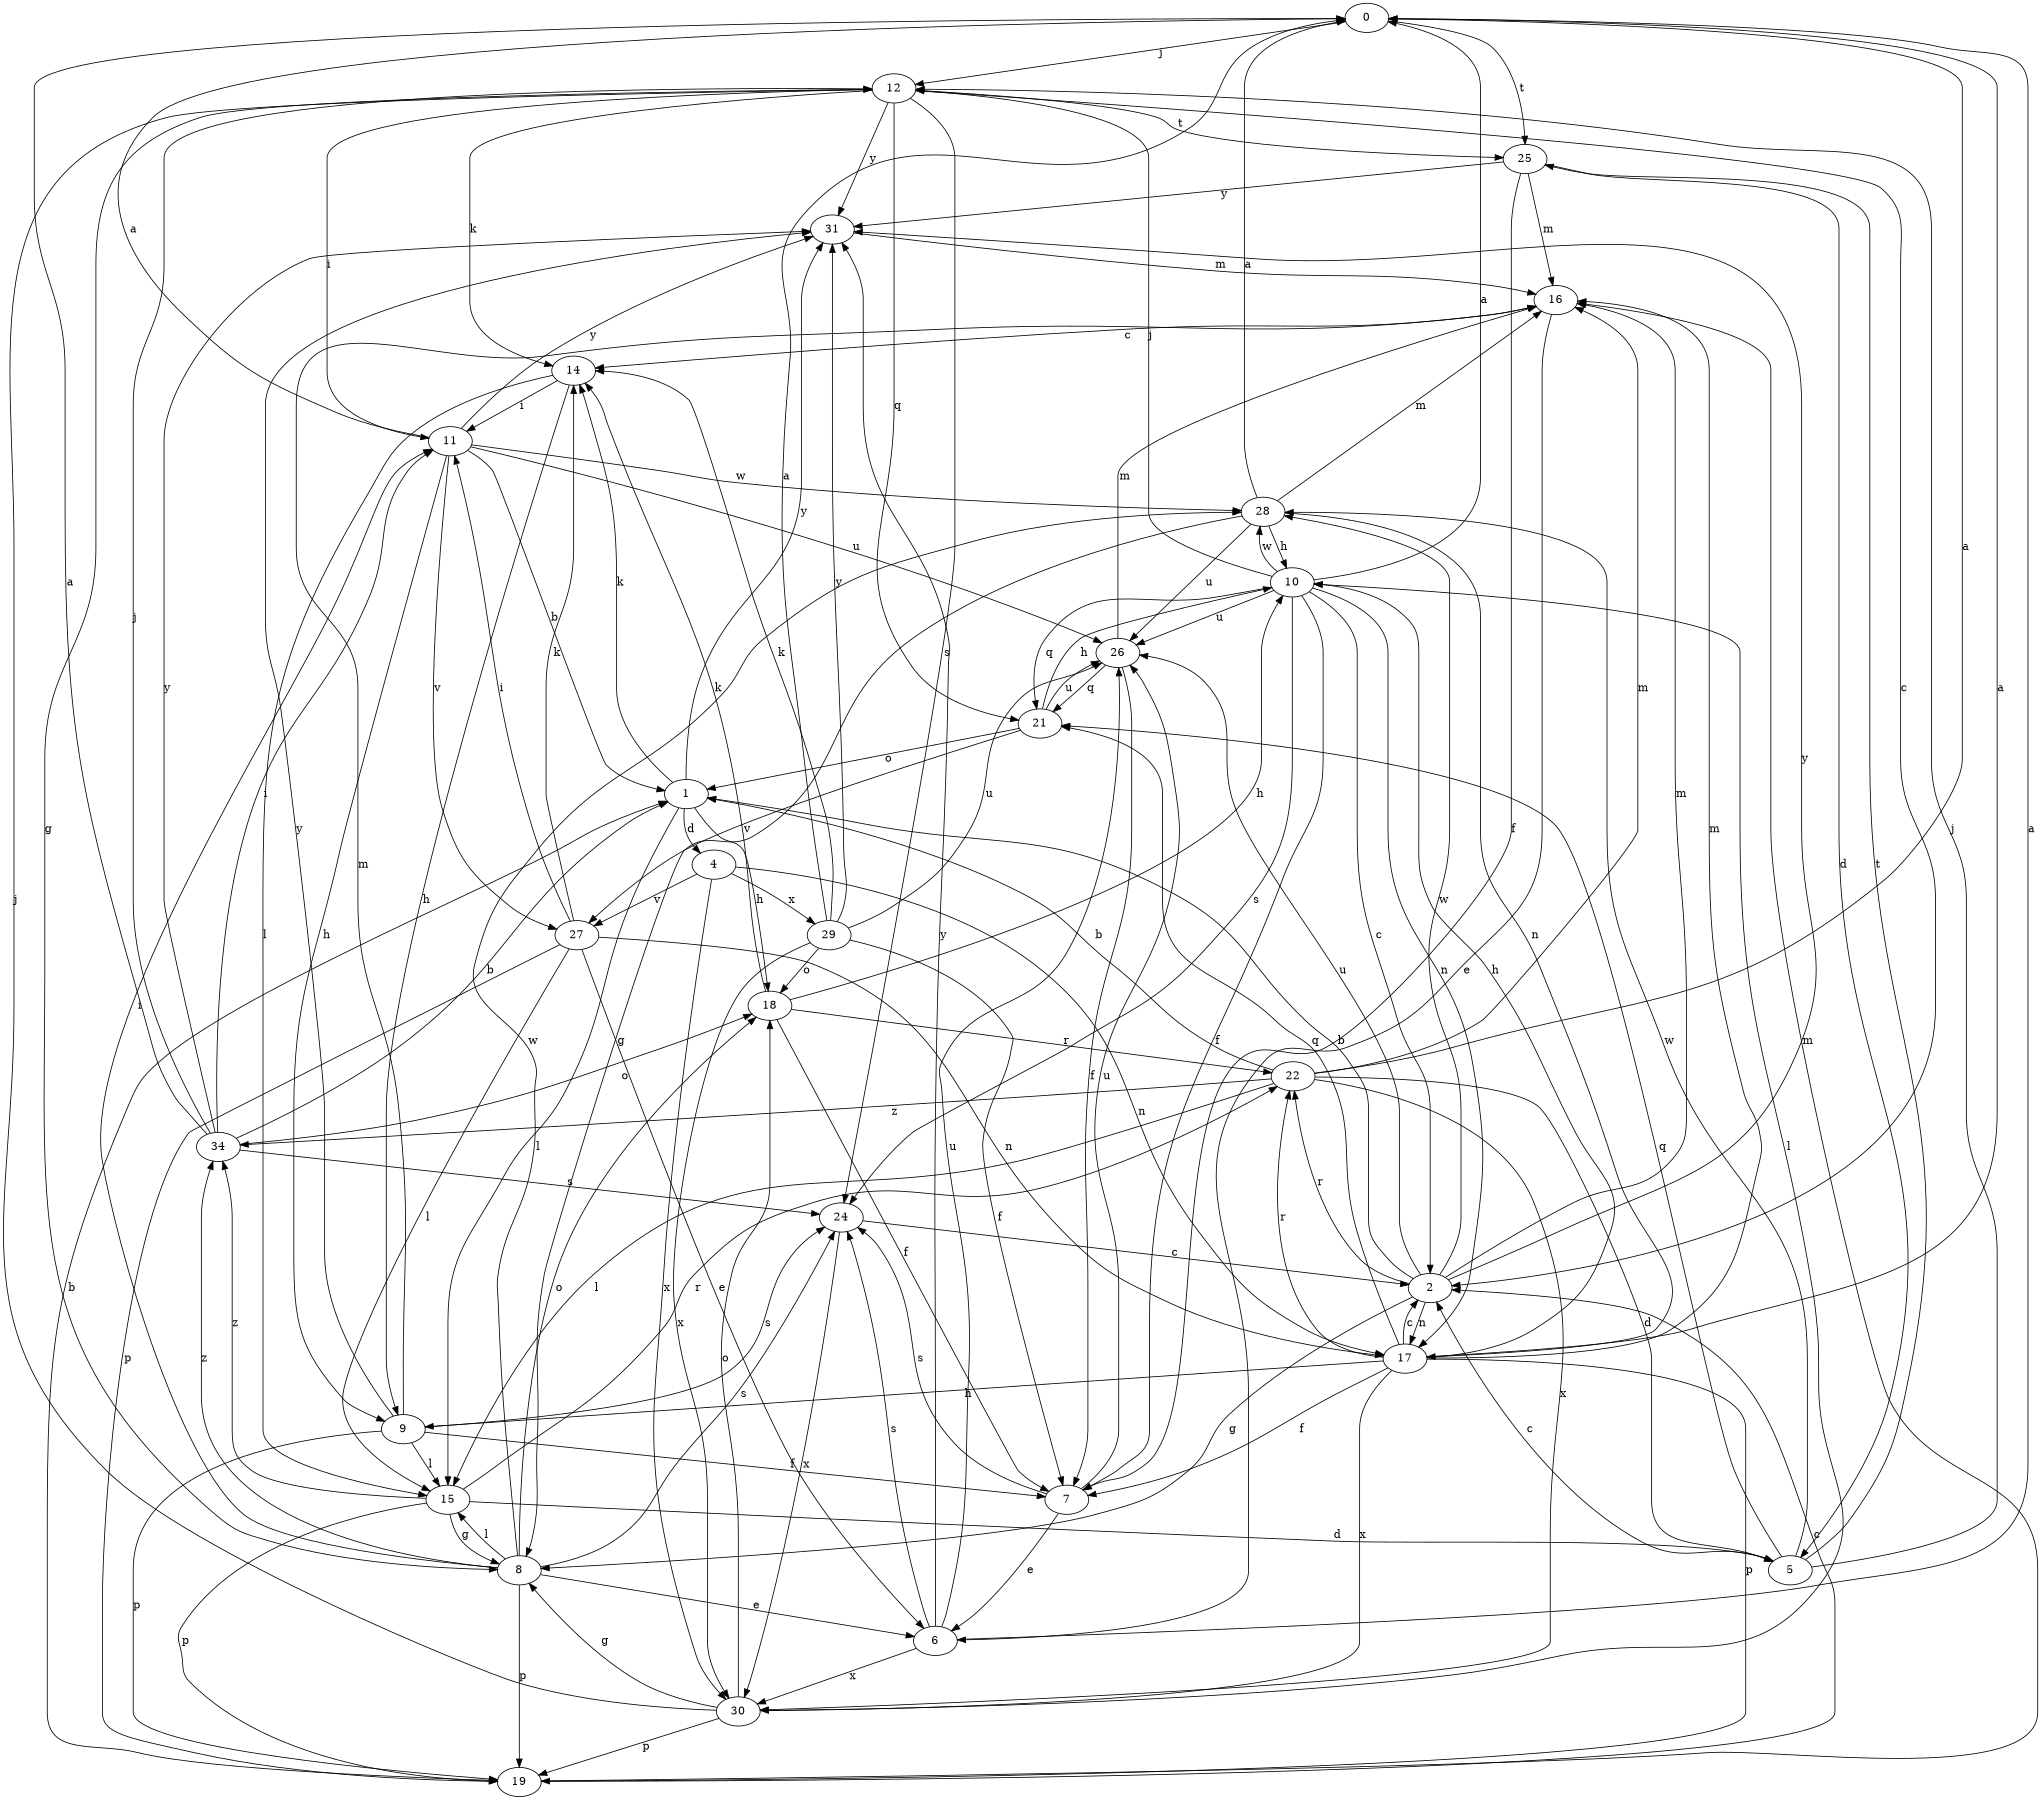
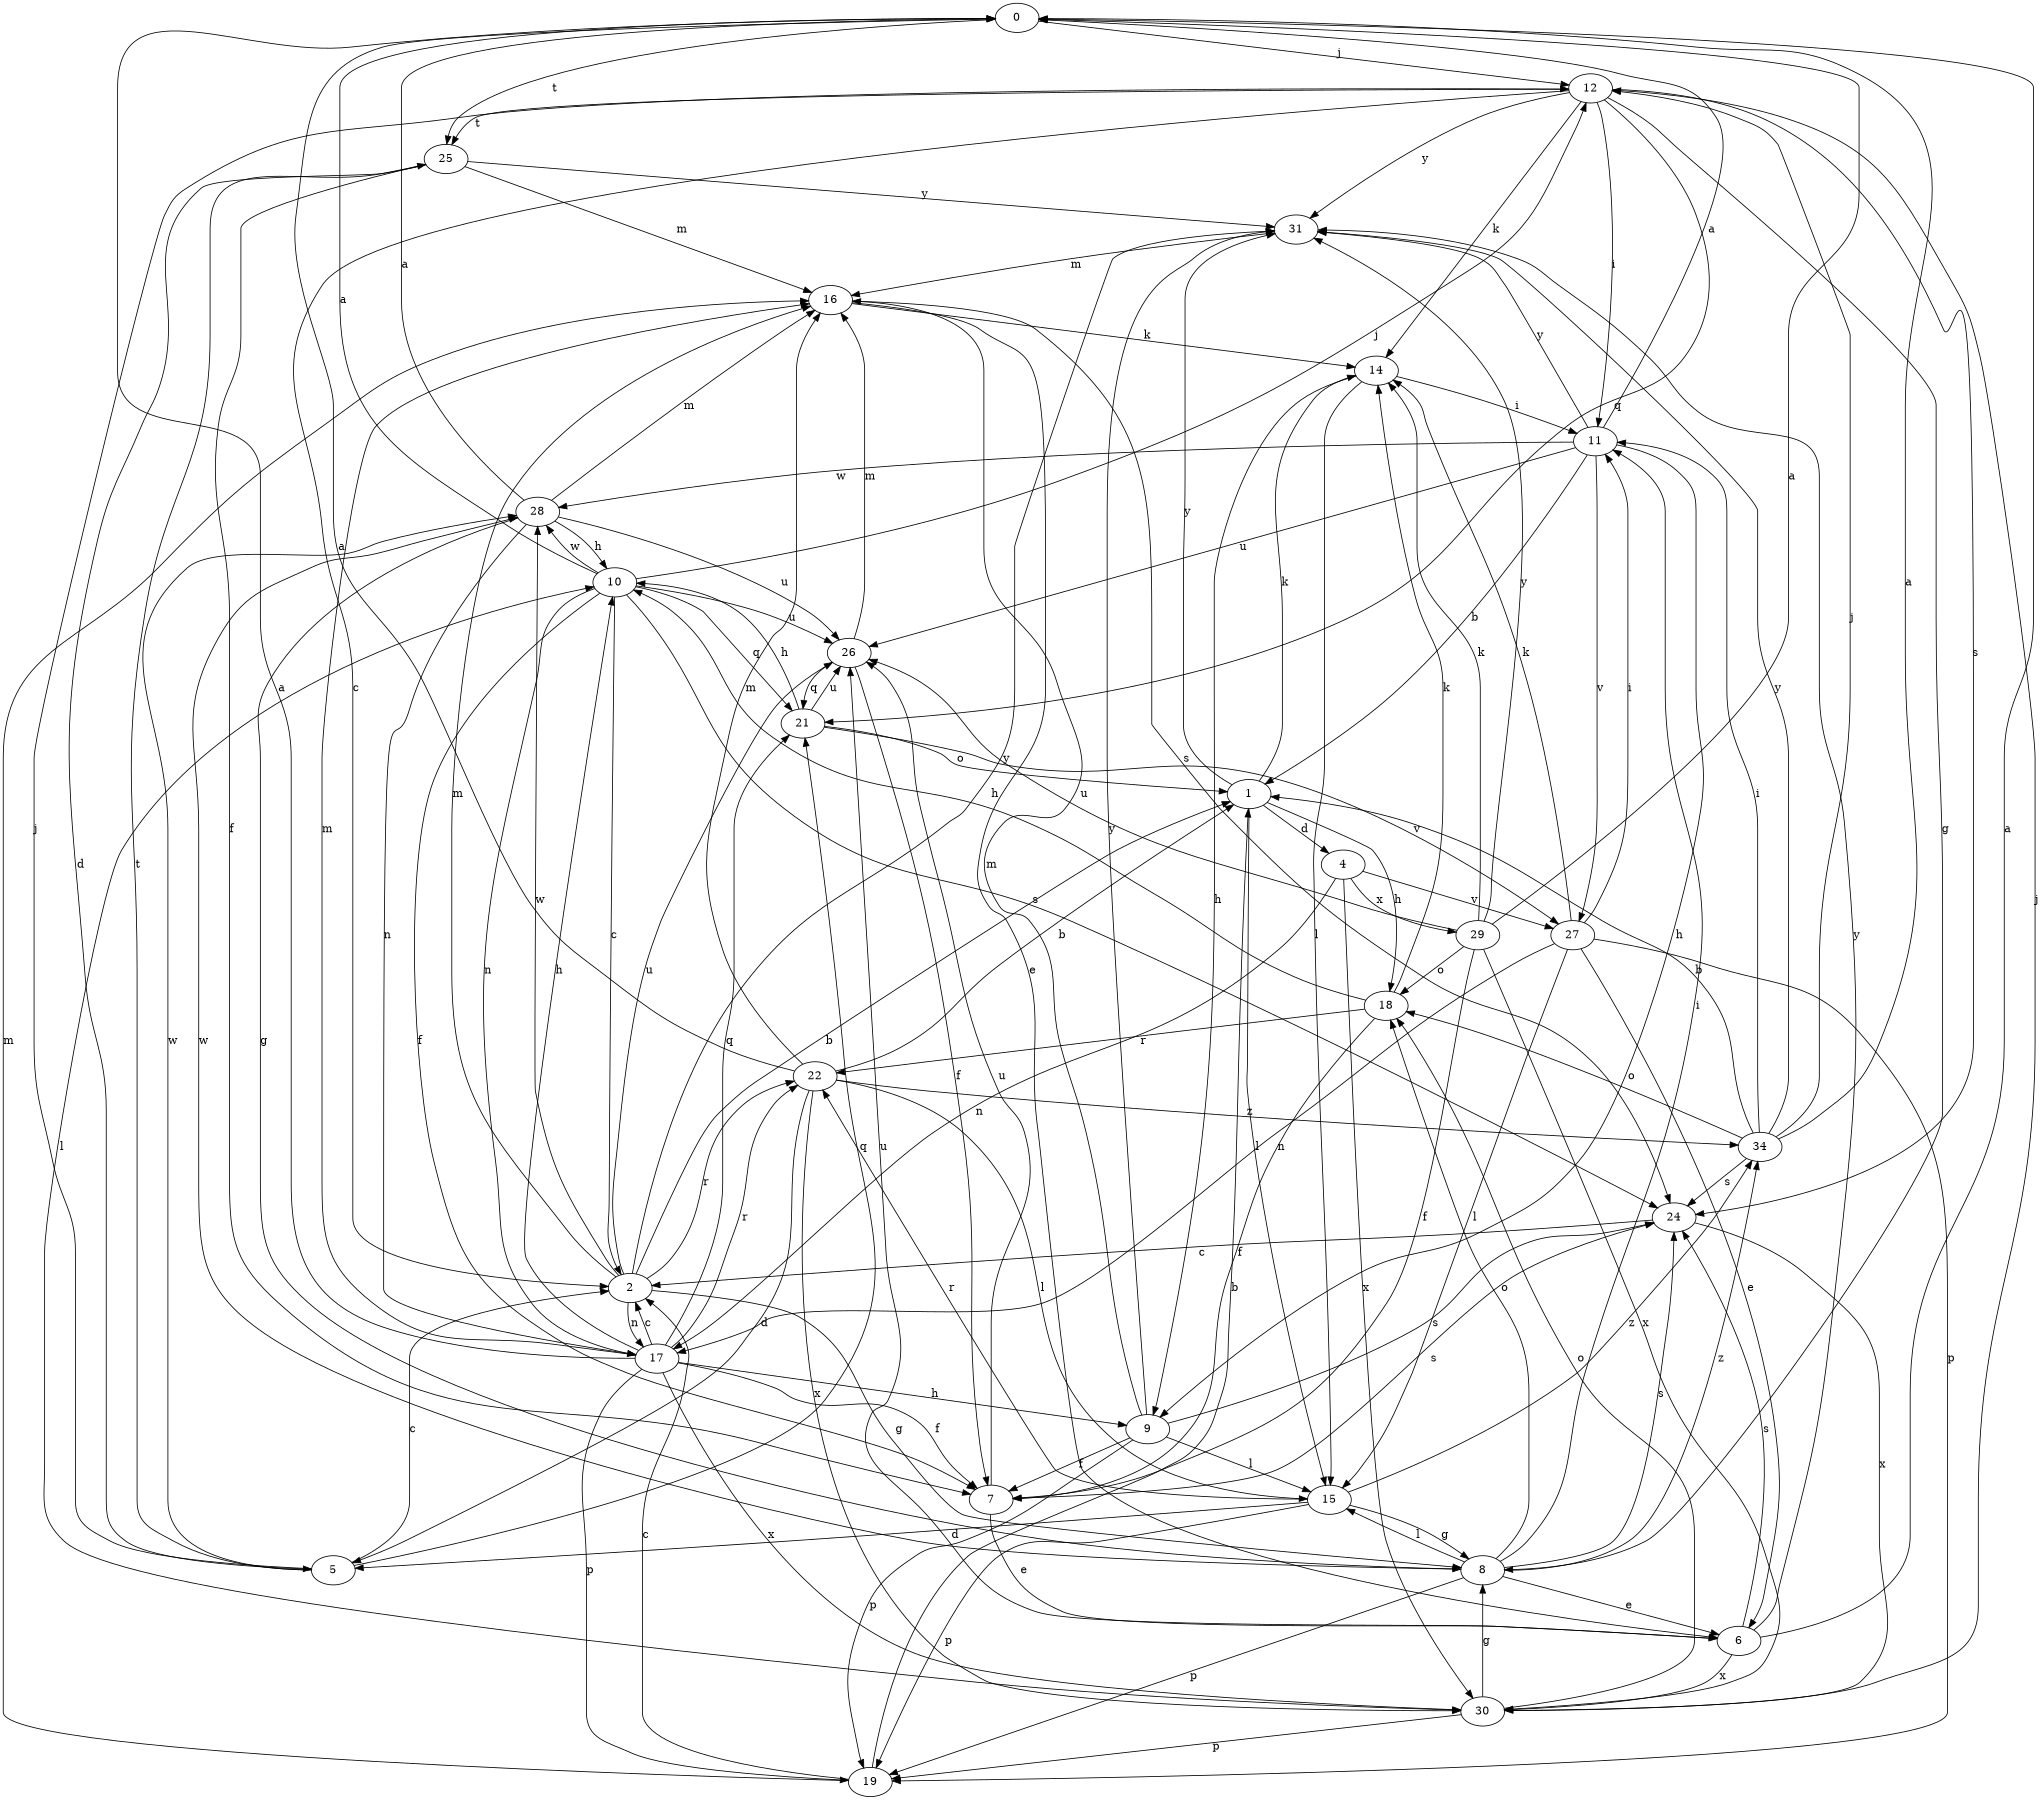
(1128, 335) -> (1147, 335)
none -> (1161, 737)
